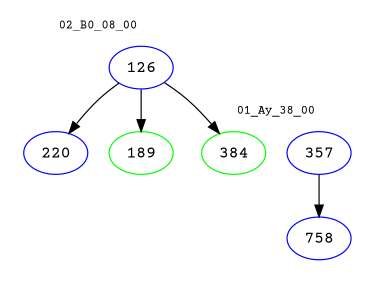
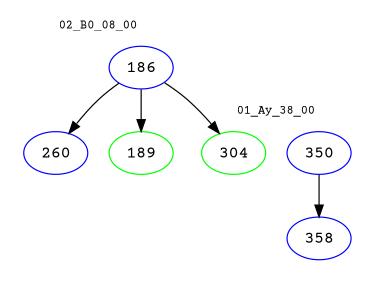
(141, 68) -> (141, 68)
(56, 153) -> (56, 153)
(234, 153) -> (234, 153)
(319, 153) -> (319, 153)
(319, 238) -> (319, 238)
